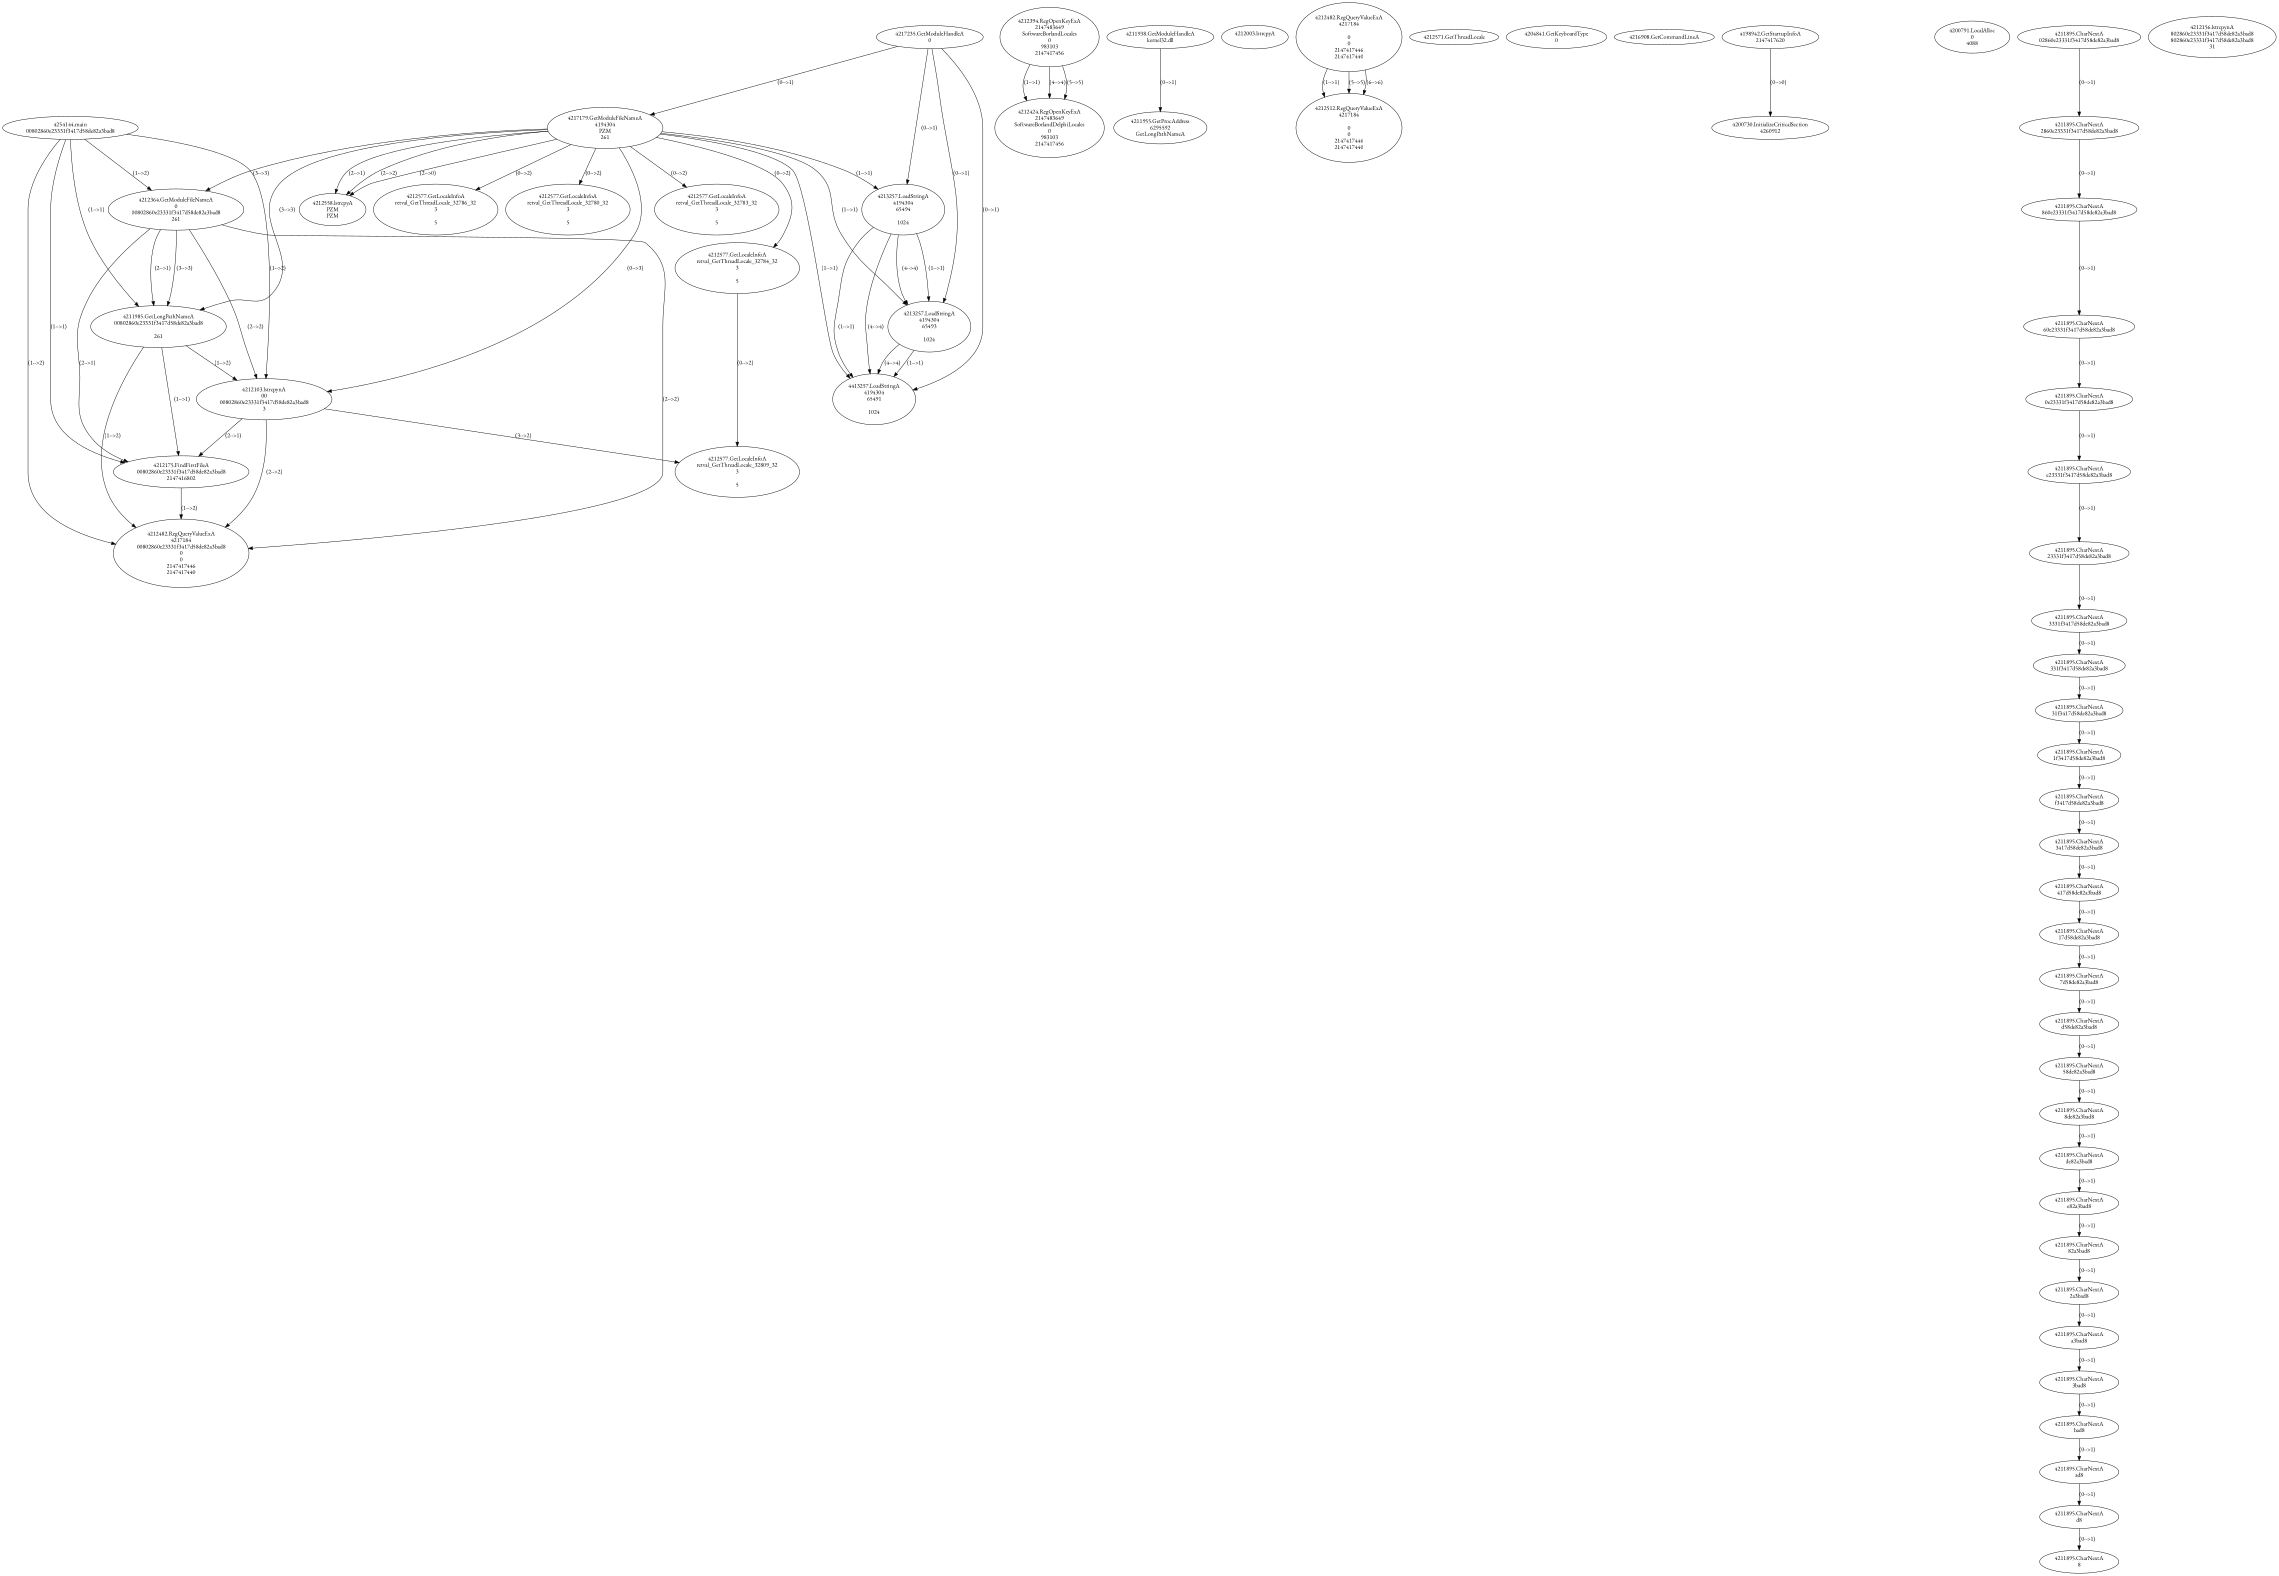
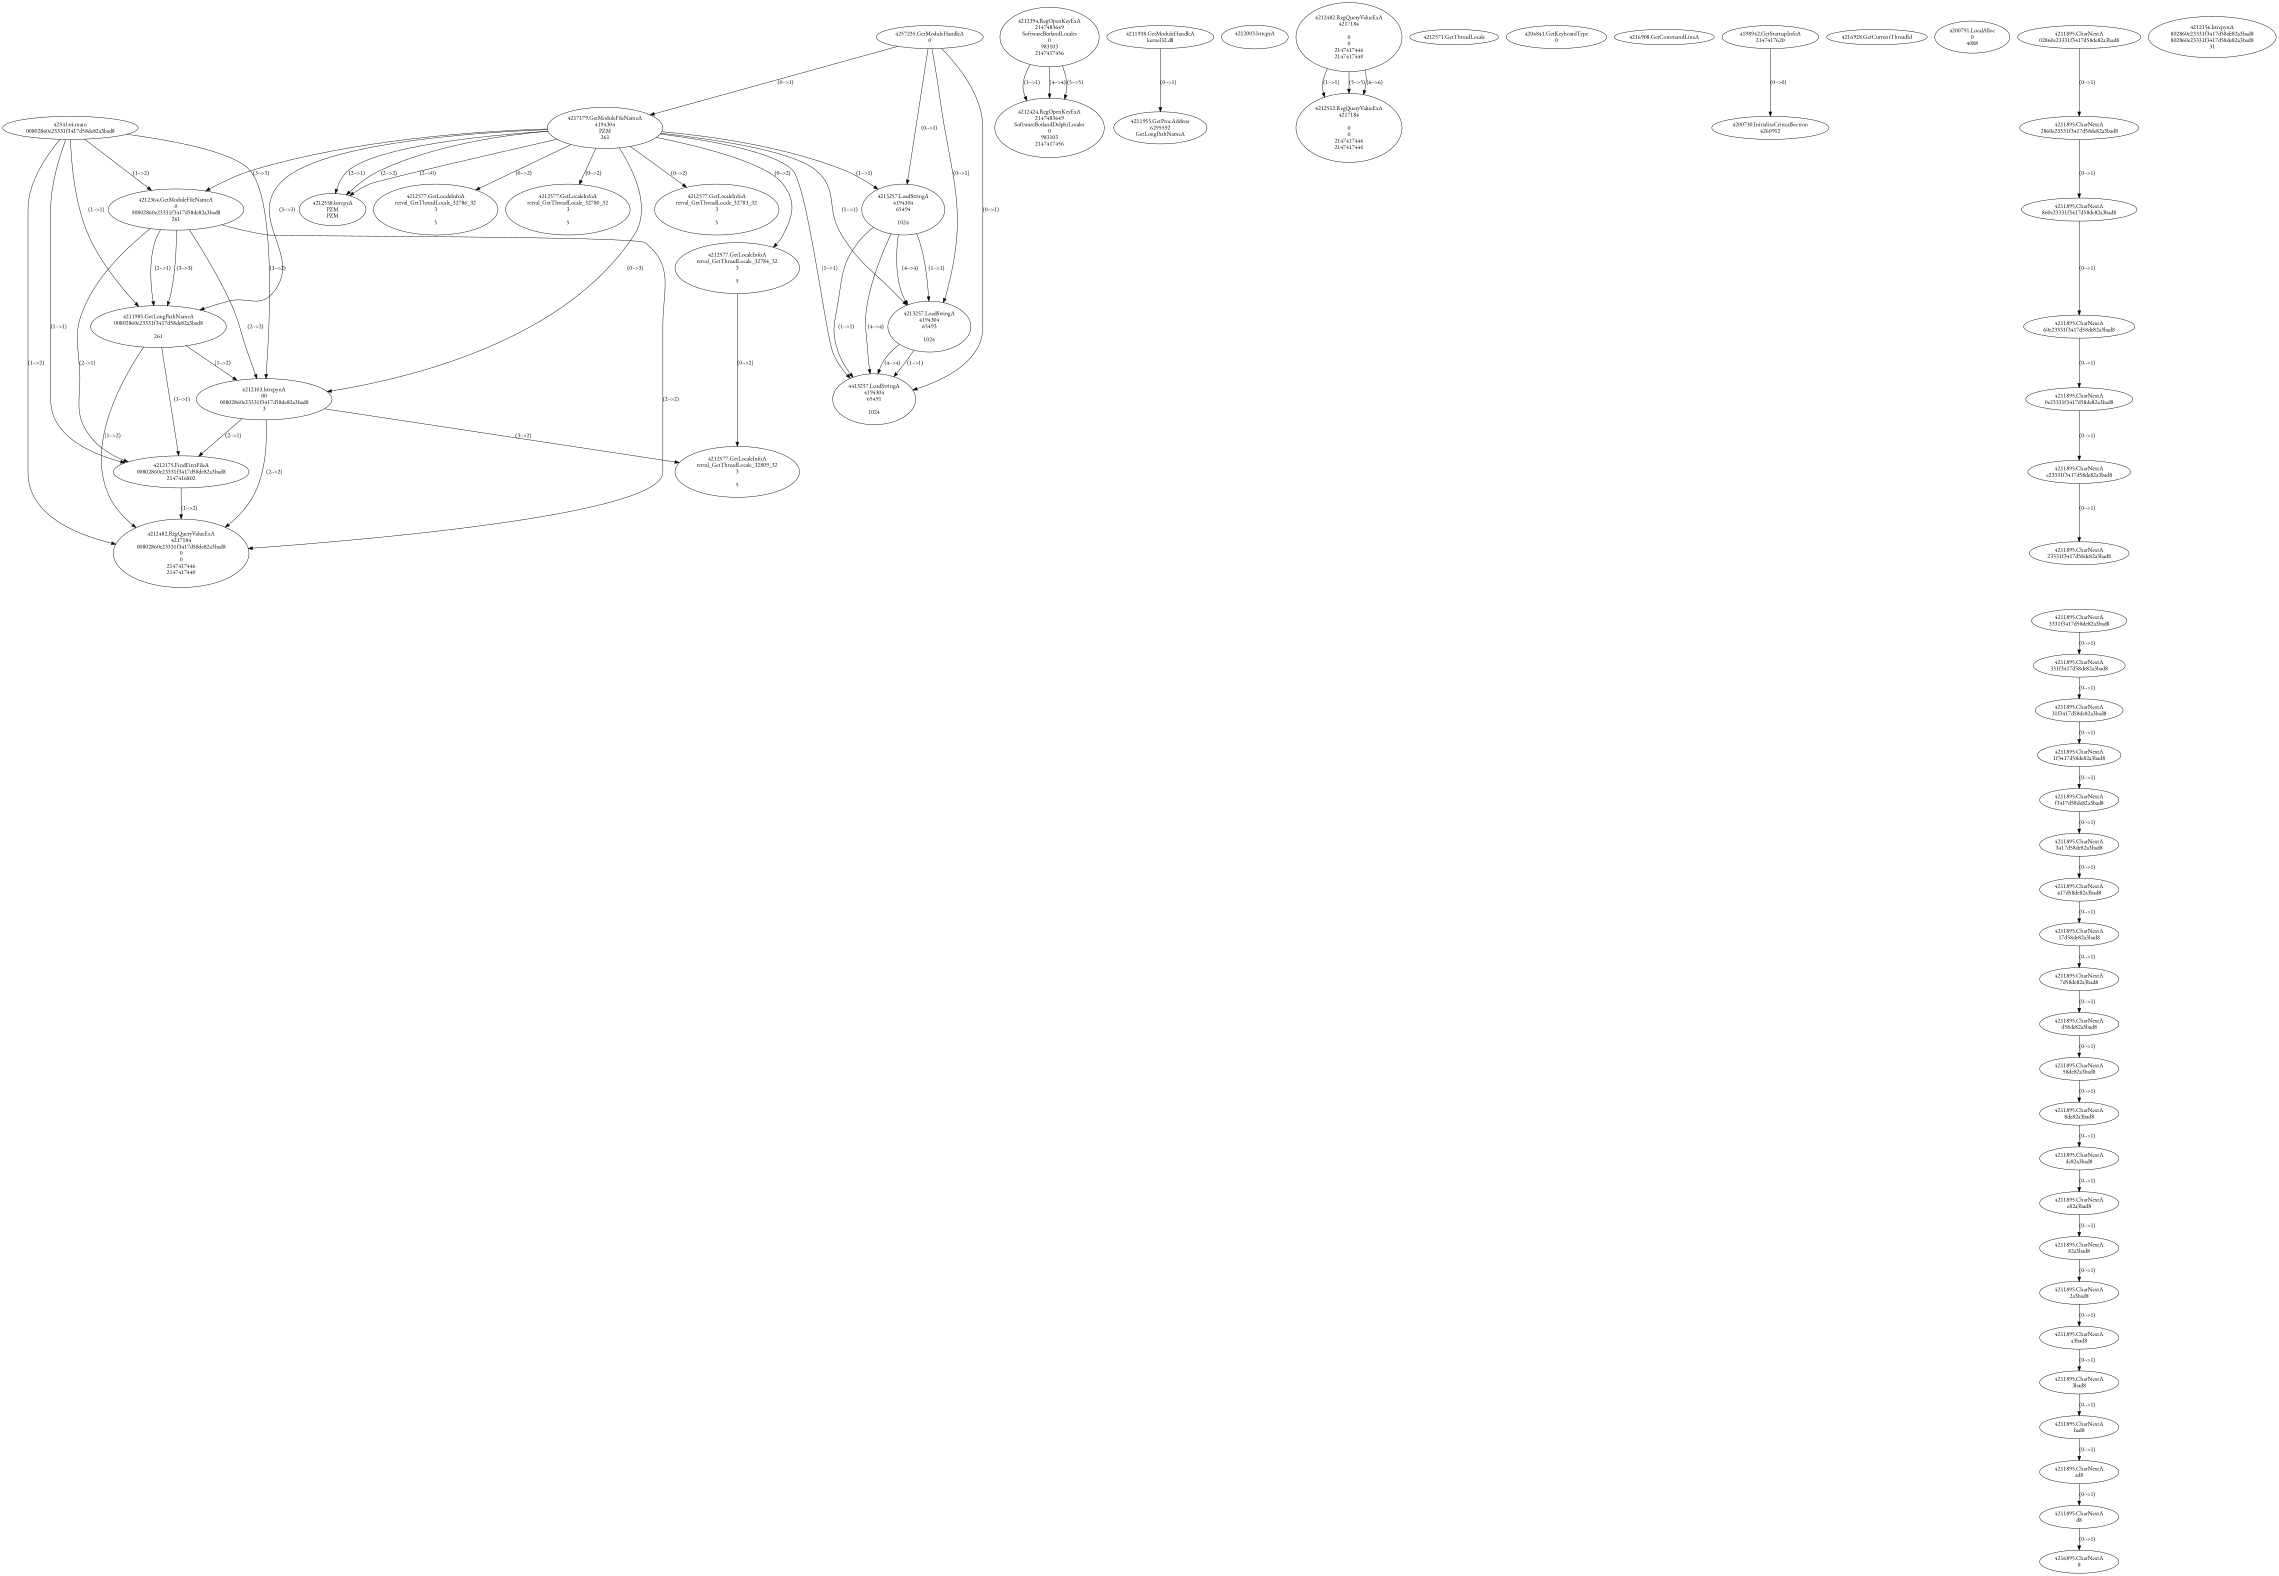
(930, 37) -> (930, 37)
none -> (1877, 37)
(2079, 585) -> none
(2079, 1562) -> (2079, 1562)
